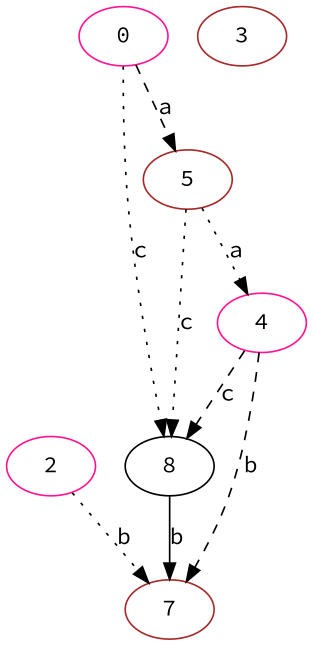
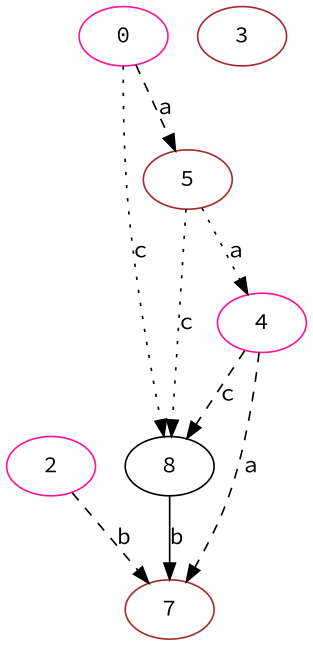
(251, 466) -> (251, 466)
(105, 532) -> (105, 532)
